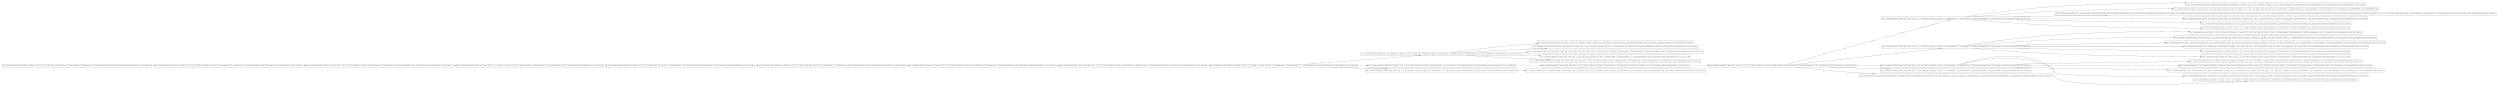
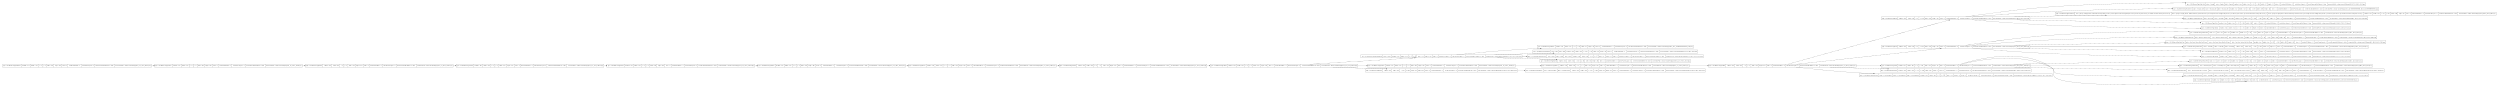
(1615, 61) -> none
